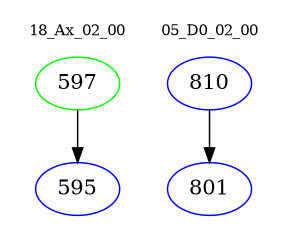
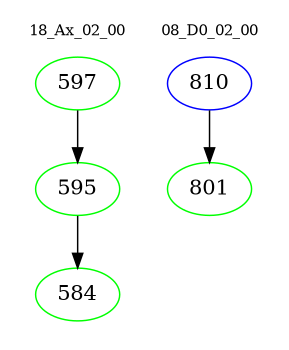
(210, 32) -> (210, 32)
(78, 189) -> (78, 189)
(210, 189) -> (210, 189)
none -> (78, 295)
